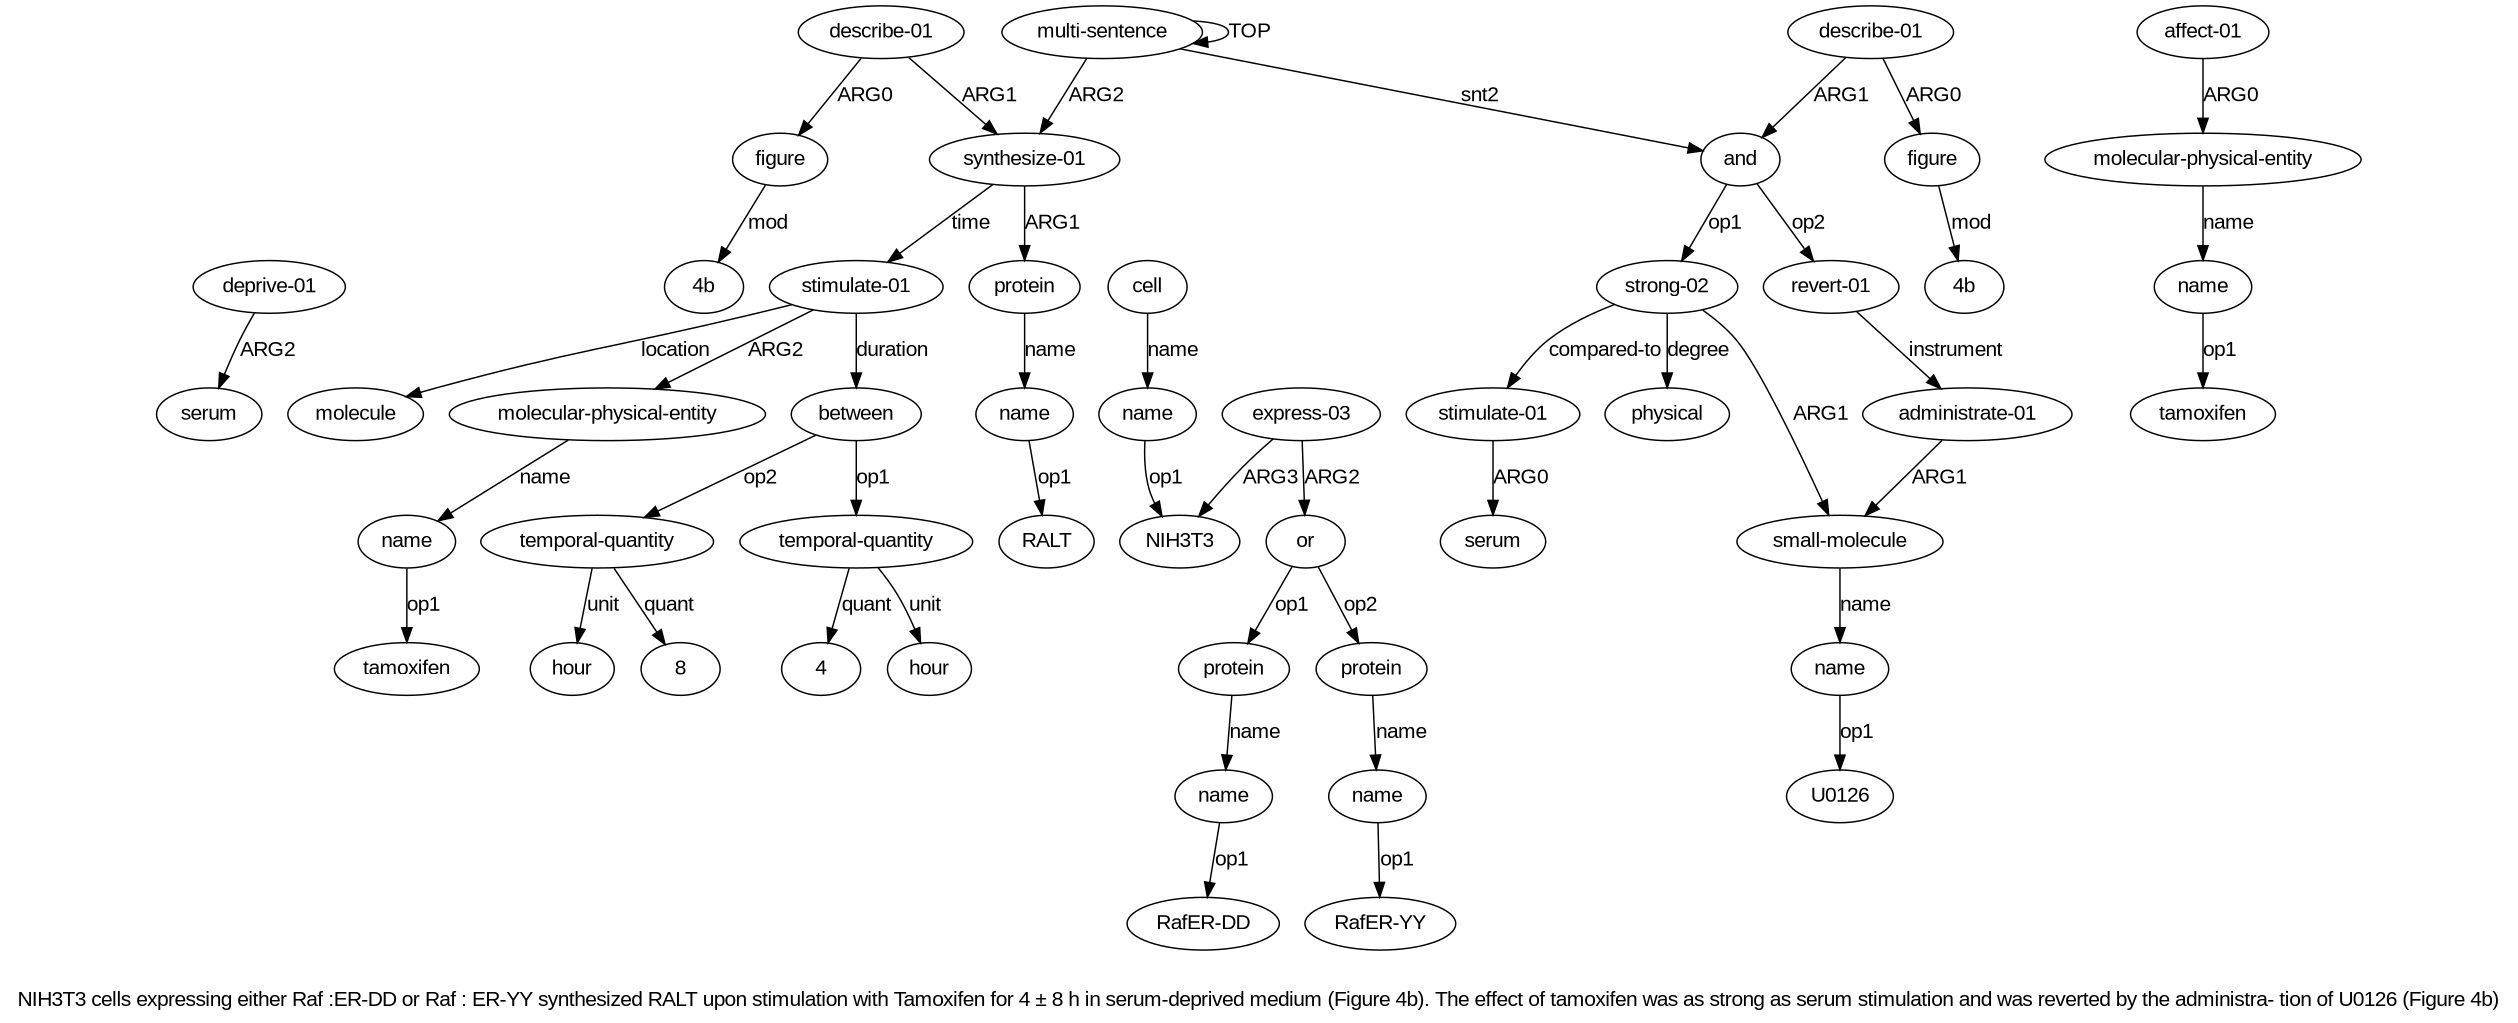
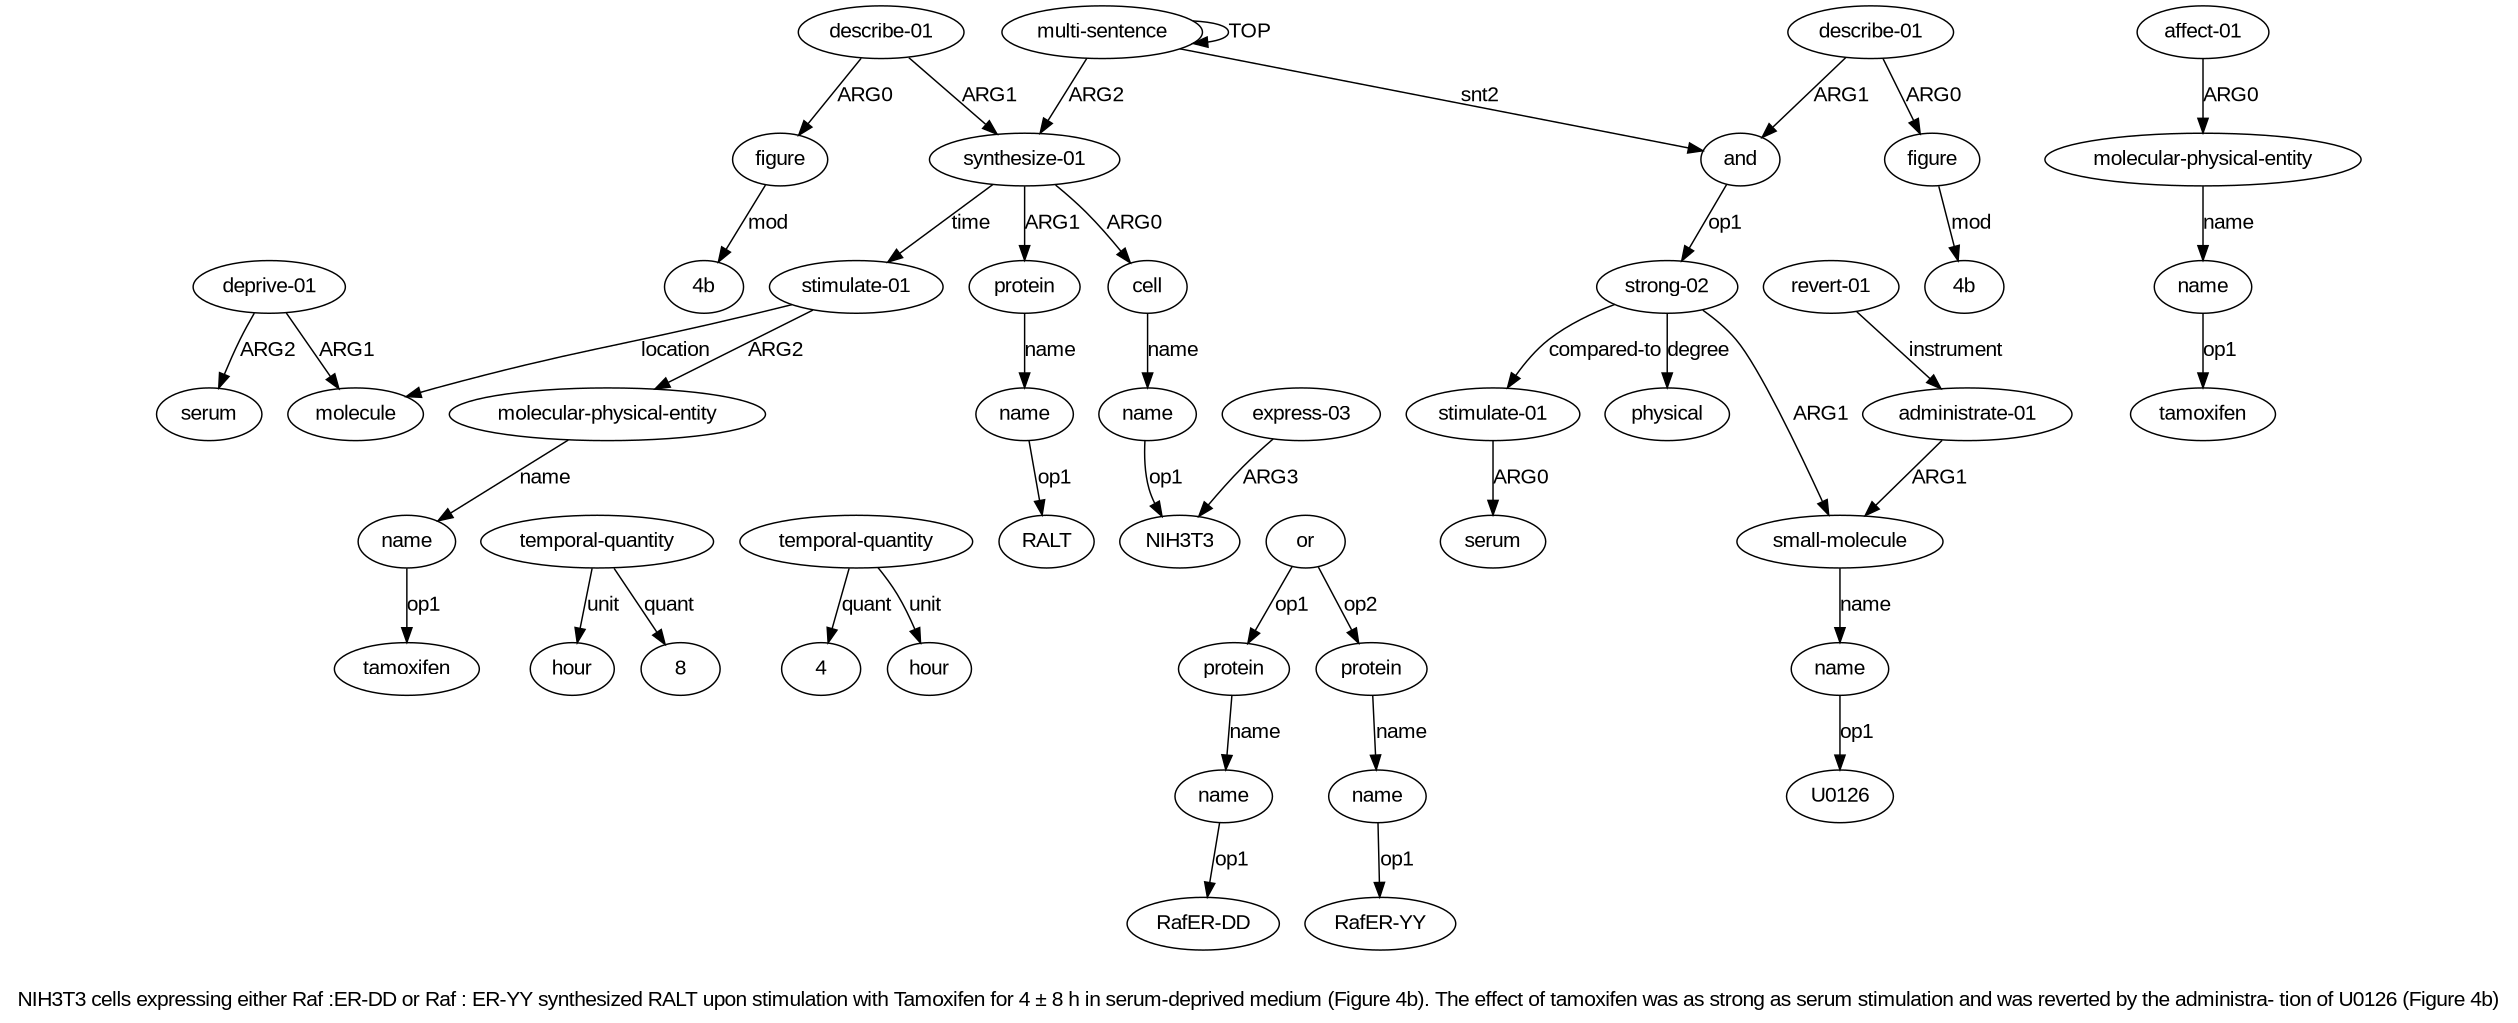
none -> (1090, 216)
(1781, 216) -> none
none -> (308, 345)
(856, 414) -> none
(1303, 471) -> none
